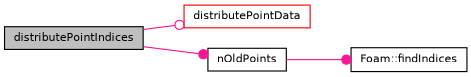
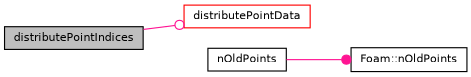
(171, 50) -> none
(409, 60) -> (409, 60)
